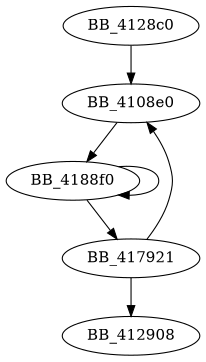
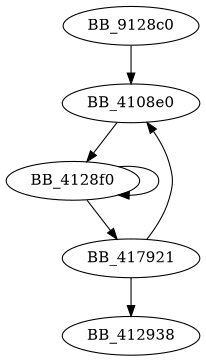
(131, 26) -> (131, 26)
(73, 181) -> (73, 181)
(131, 336) -> (131, 336)
